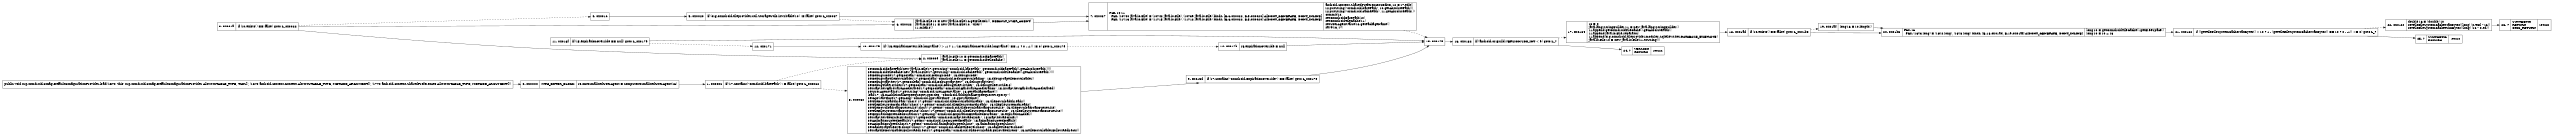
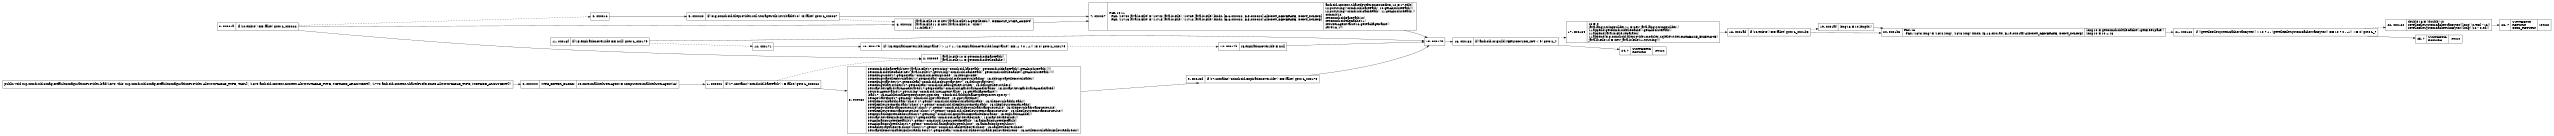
(1415, 33) -> (1415, 33)
(1642, 49) -> (1642, 49)
(829, 89) -> (829, 89)
